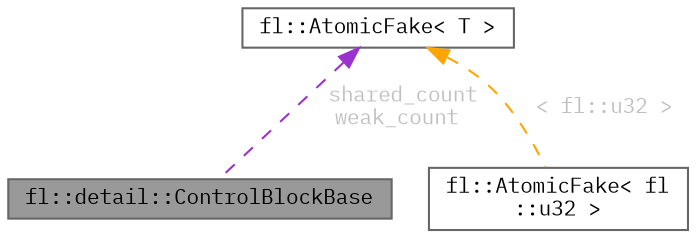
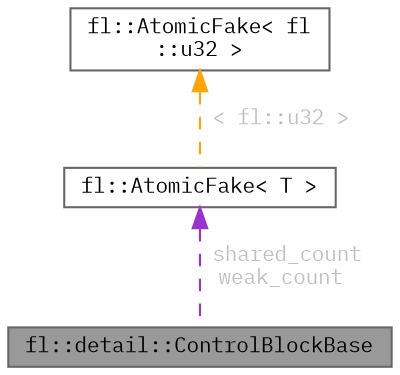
(506, 104) -> (200, 130)
